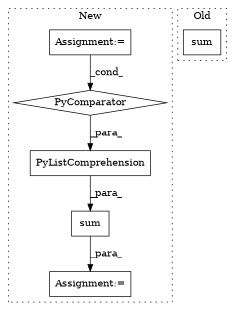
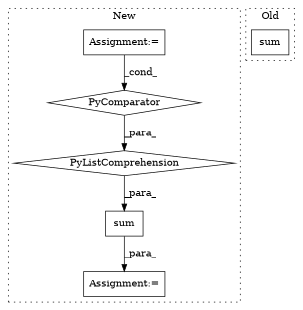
(90, 163) -> (124, 163)
